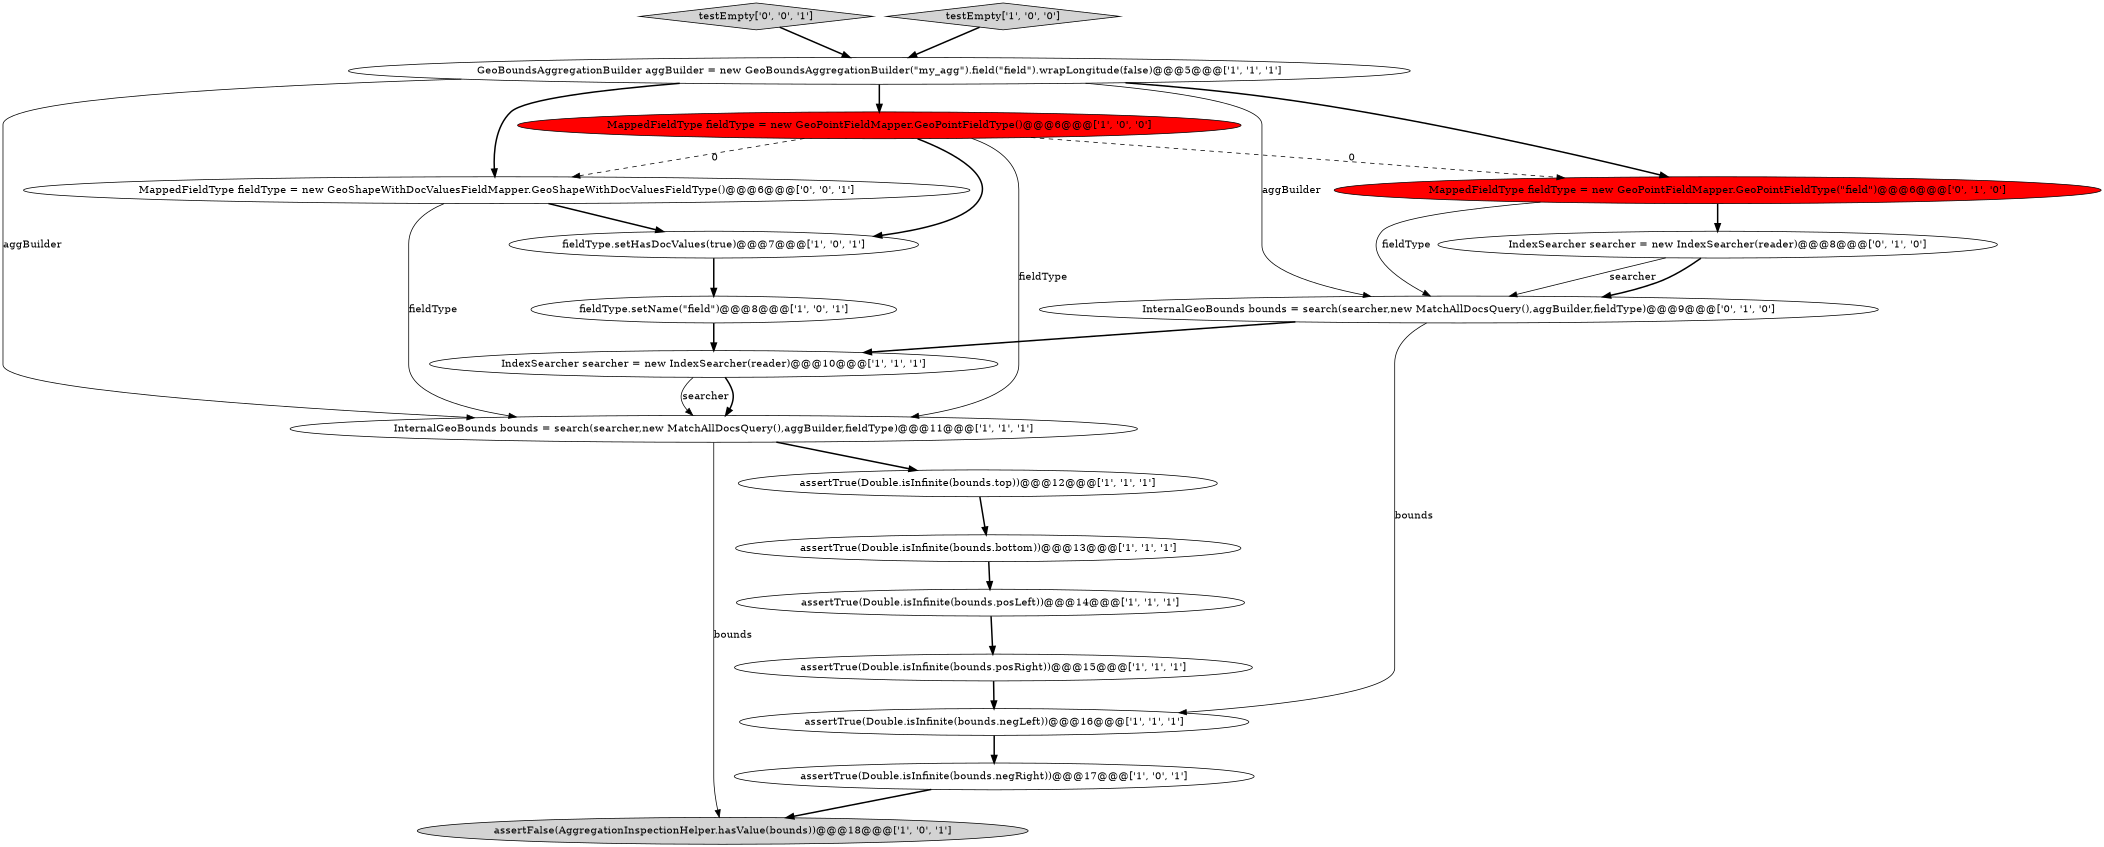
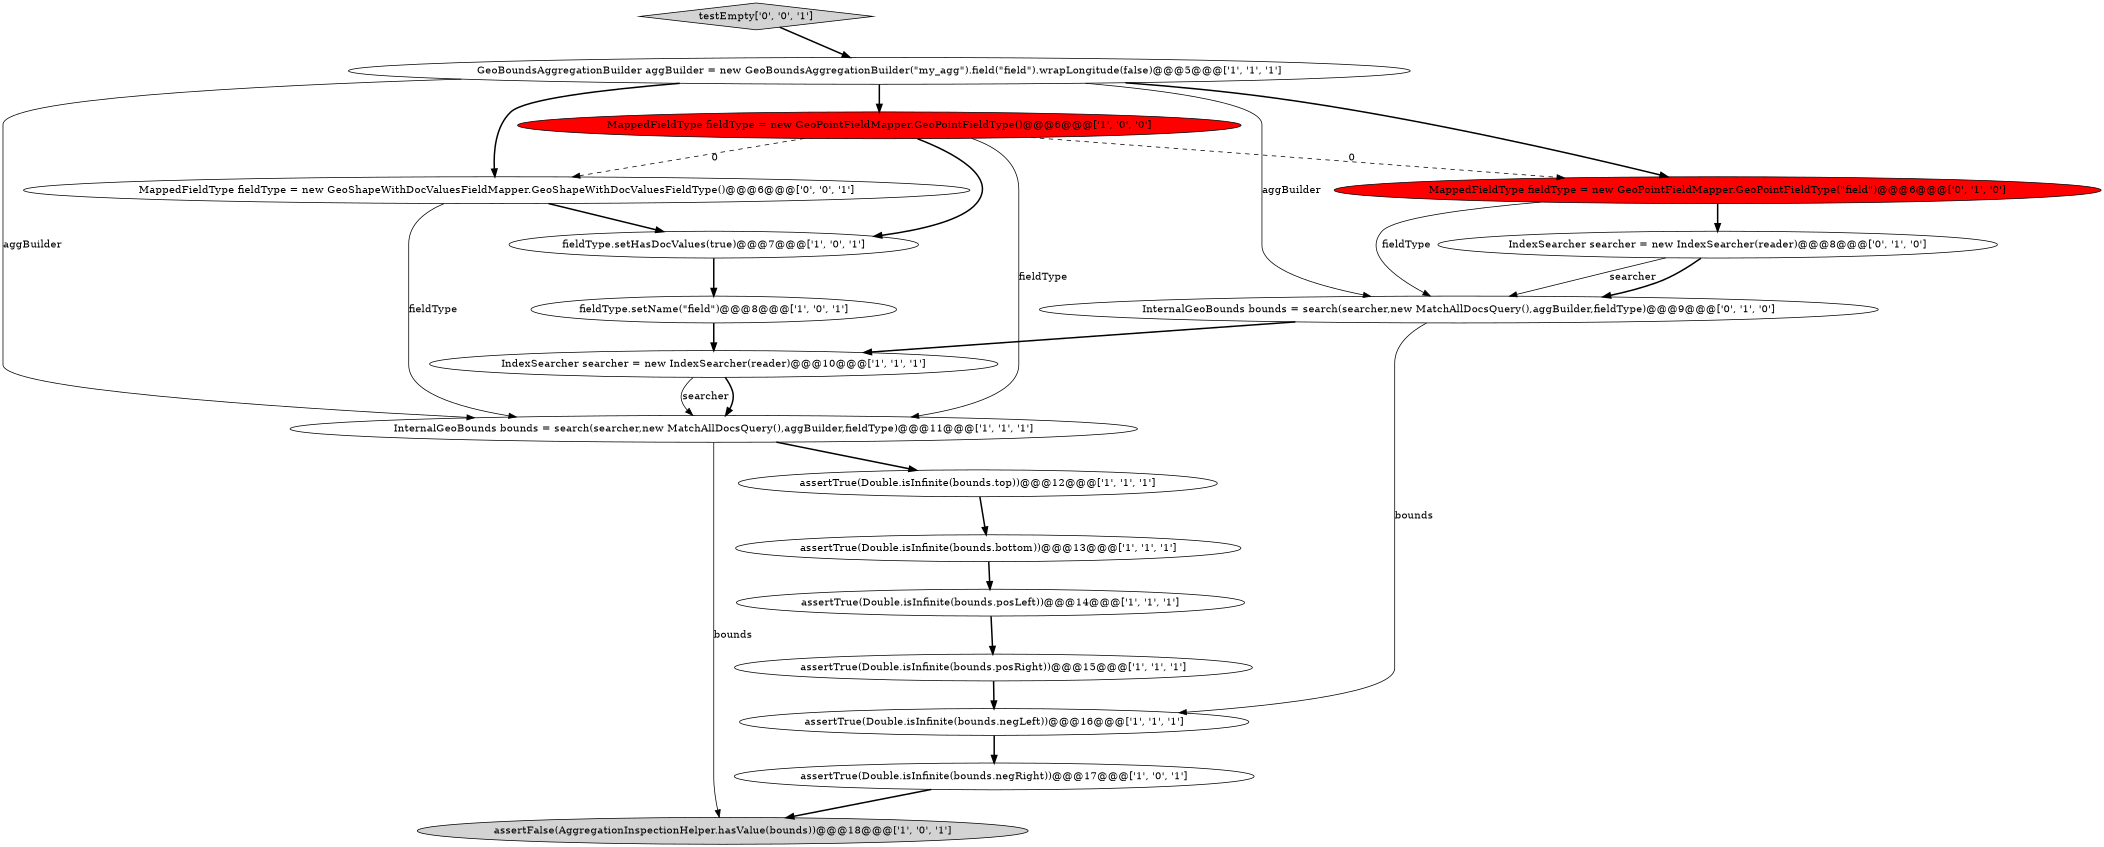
(1003, 16) -> none
